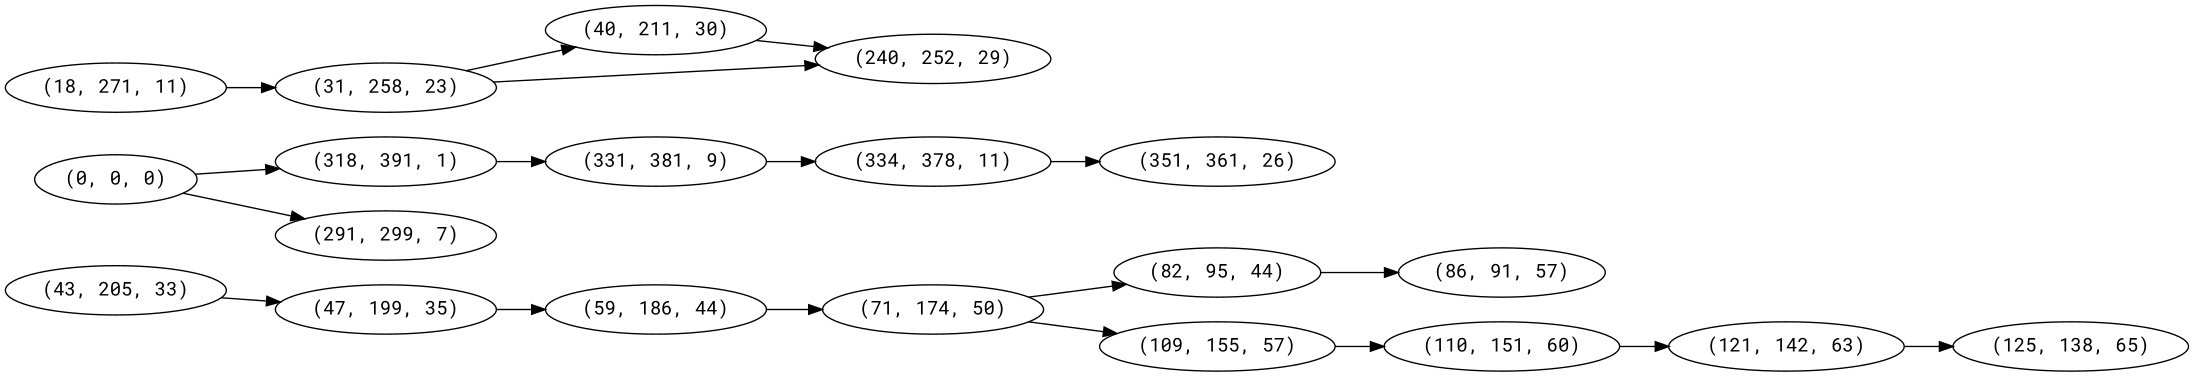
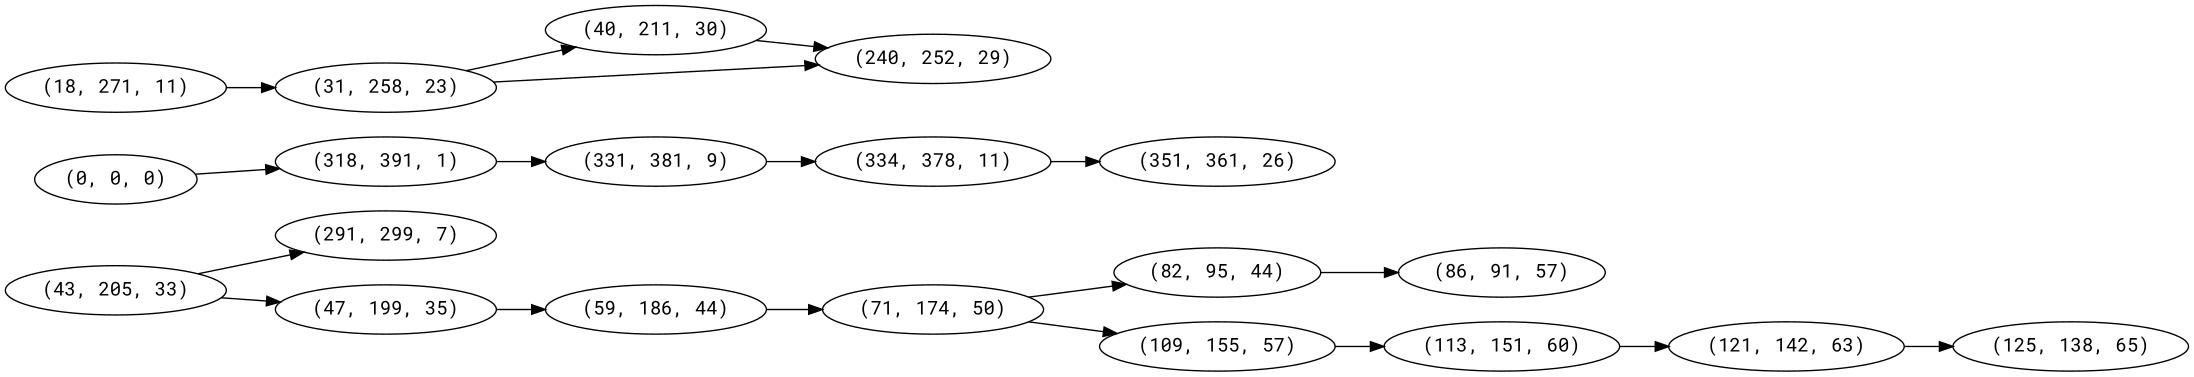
(237, 205) -> (244, 264)
(1502, 346) -> (1502, 346)
